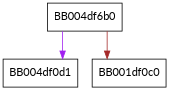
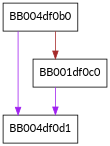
(85, 17) -> (40, 17)
none -> (55, 97)
